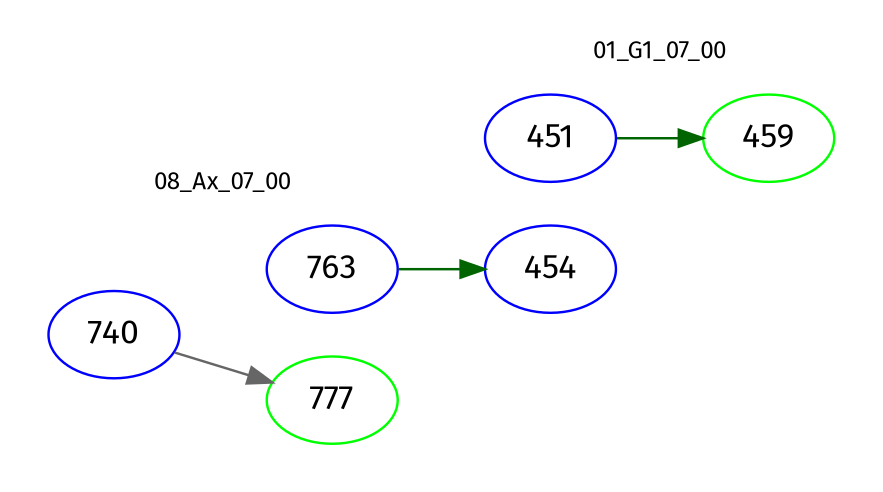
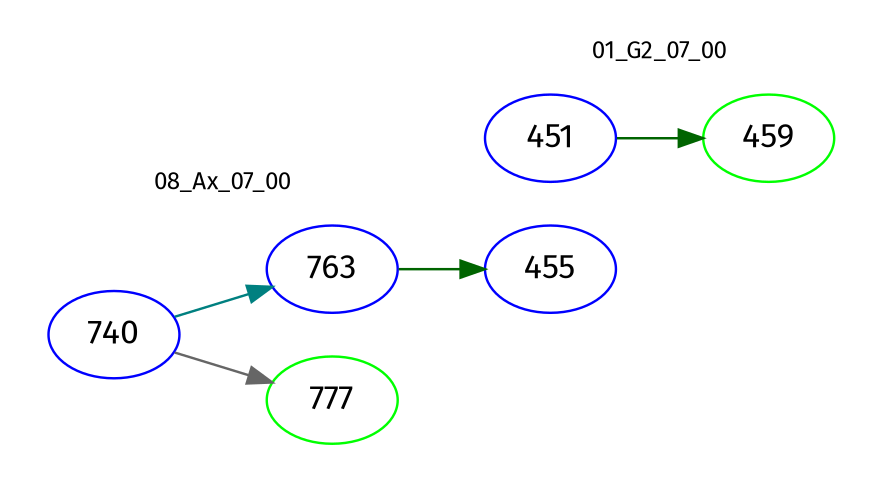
(660, 52) -> (660, 52)
(550, 269) -> (550, 269)
none -> (212, 305)
